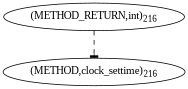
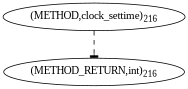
(94, 43) -> (94, 43)
